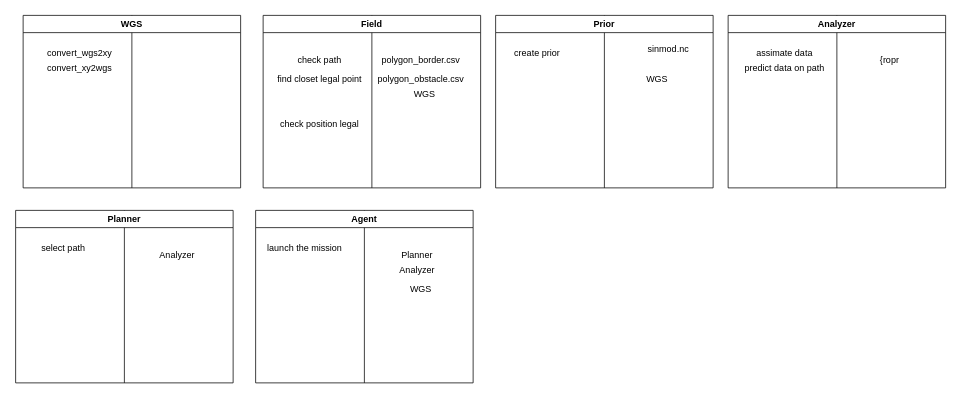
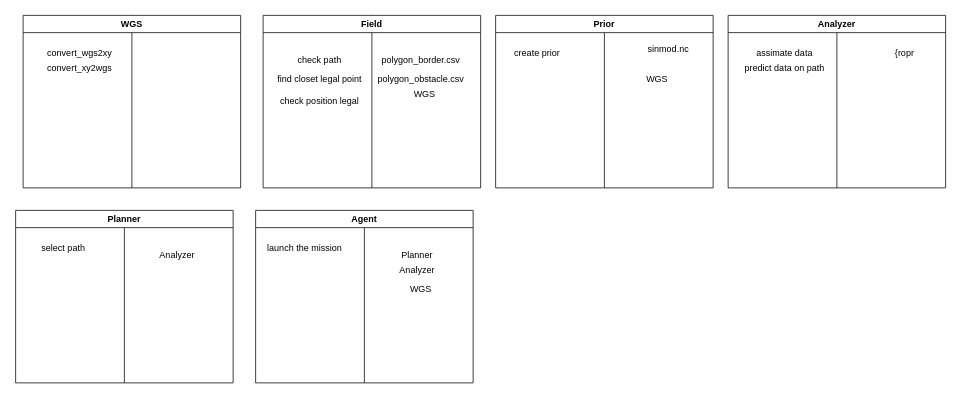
(889, 60) -> (904, 53)
(319, 124) -> (319, 102)
